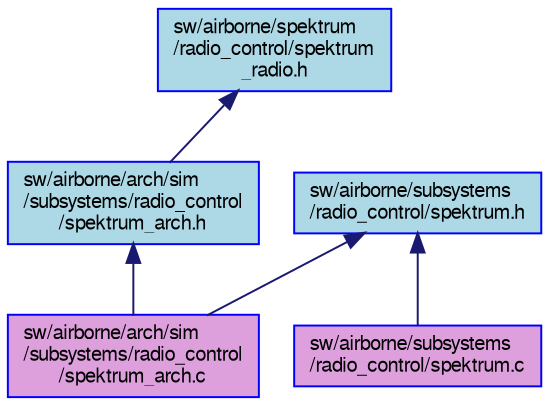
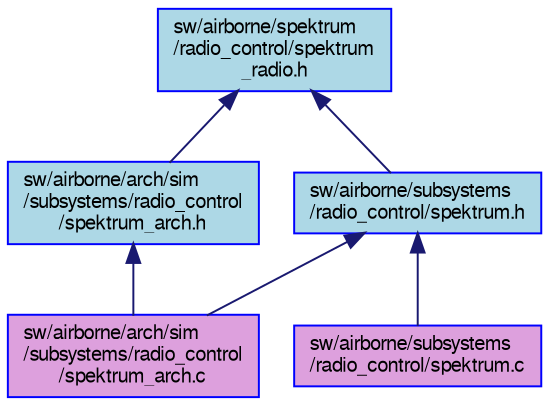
none -> (358, 139)
